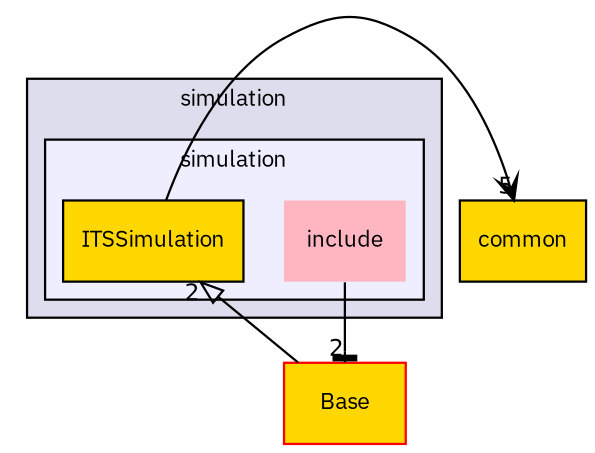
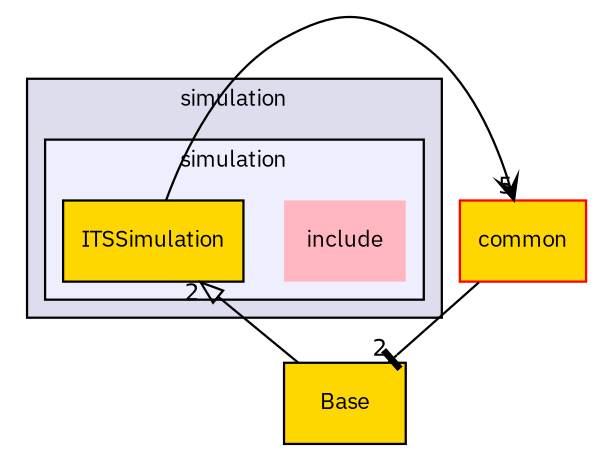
(523, 241) -> (523, 241)
(345, 332) -> (424, 331)
(345, 403) -> (345, 403)
